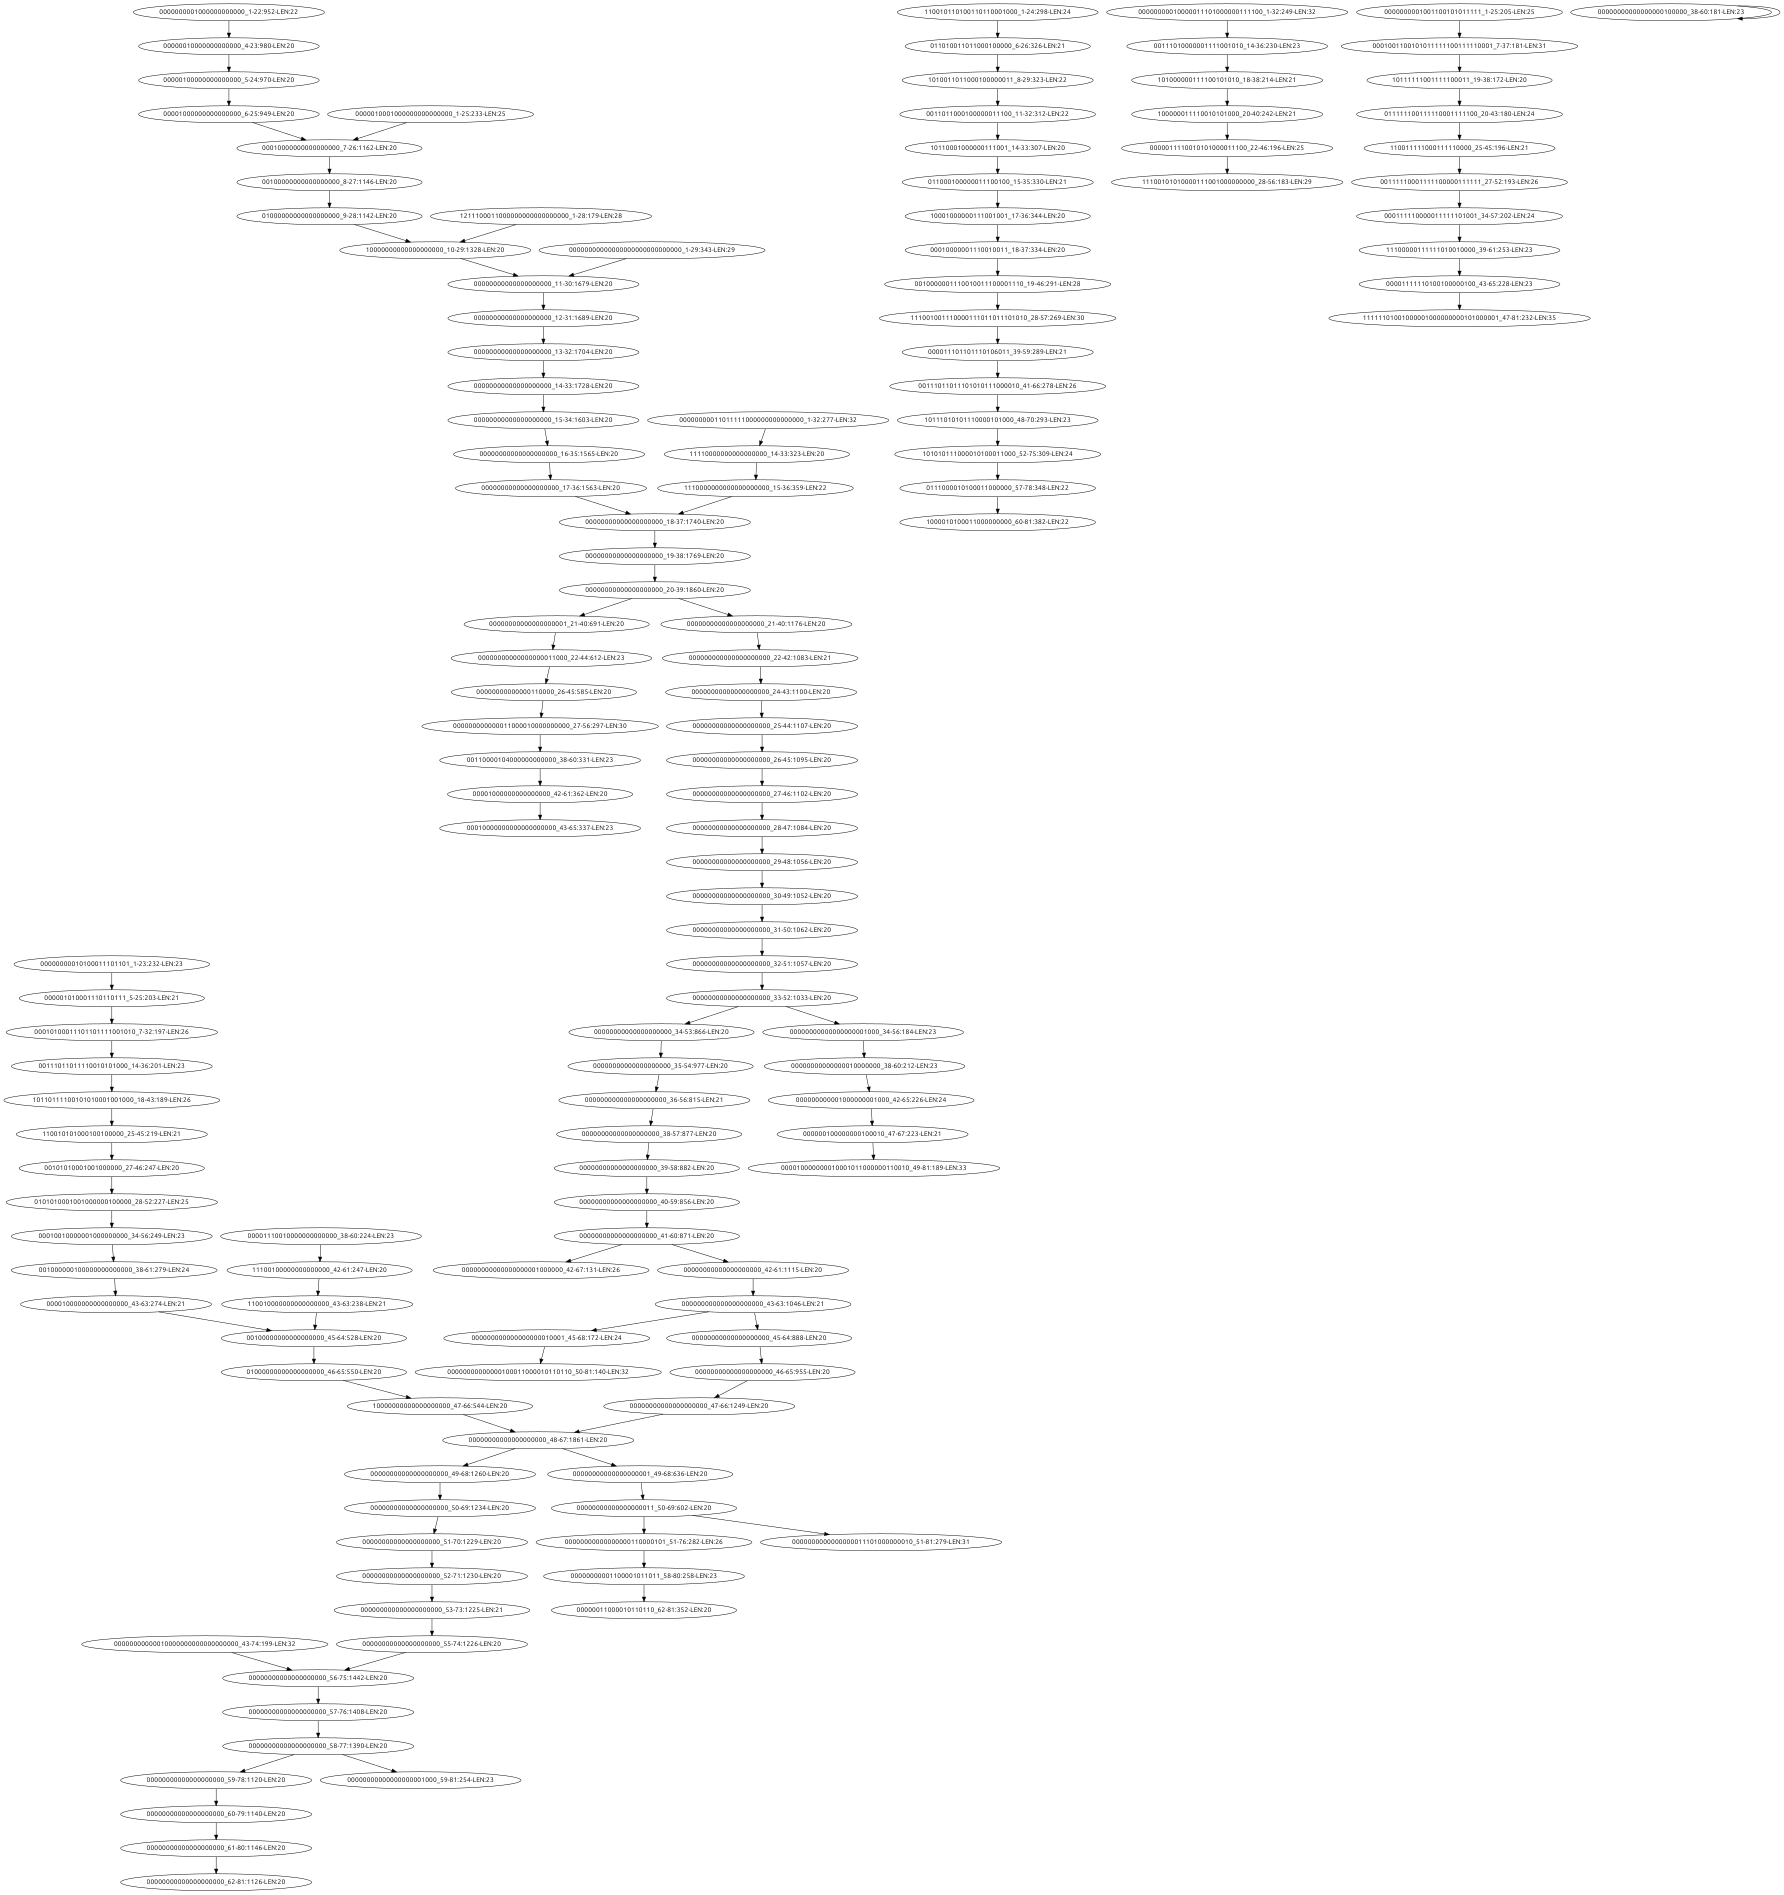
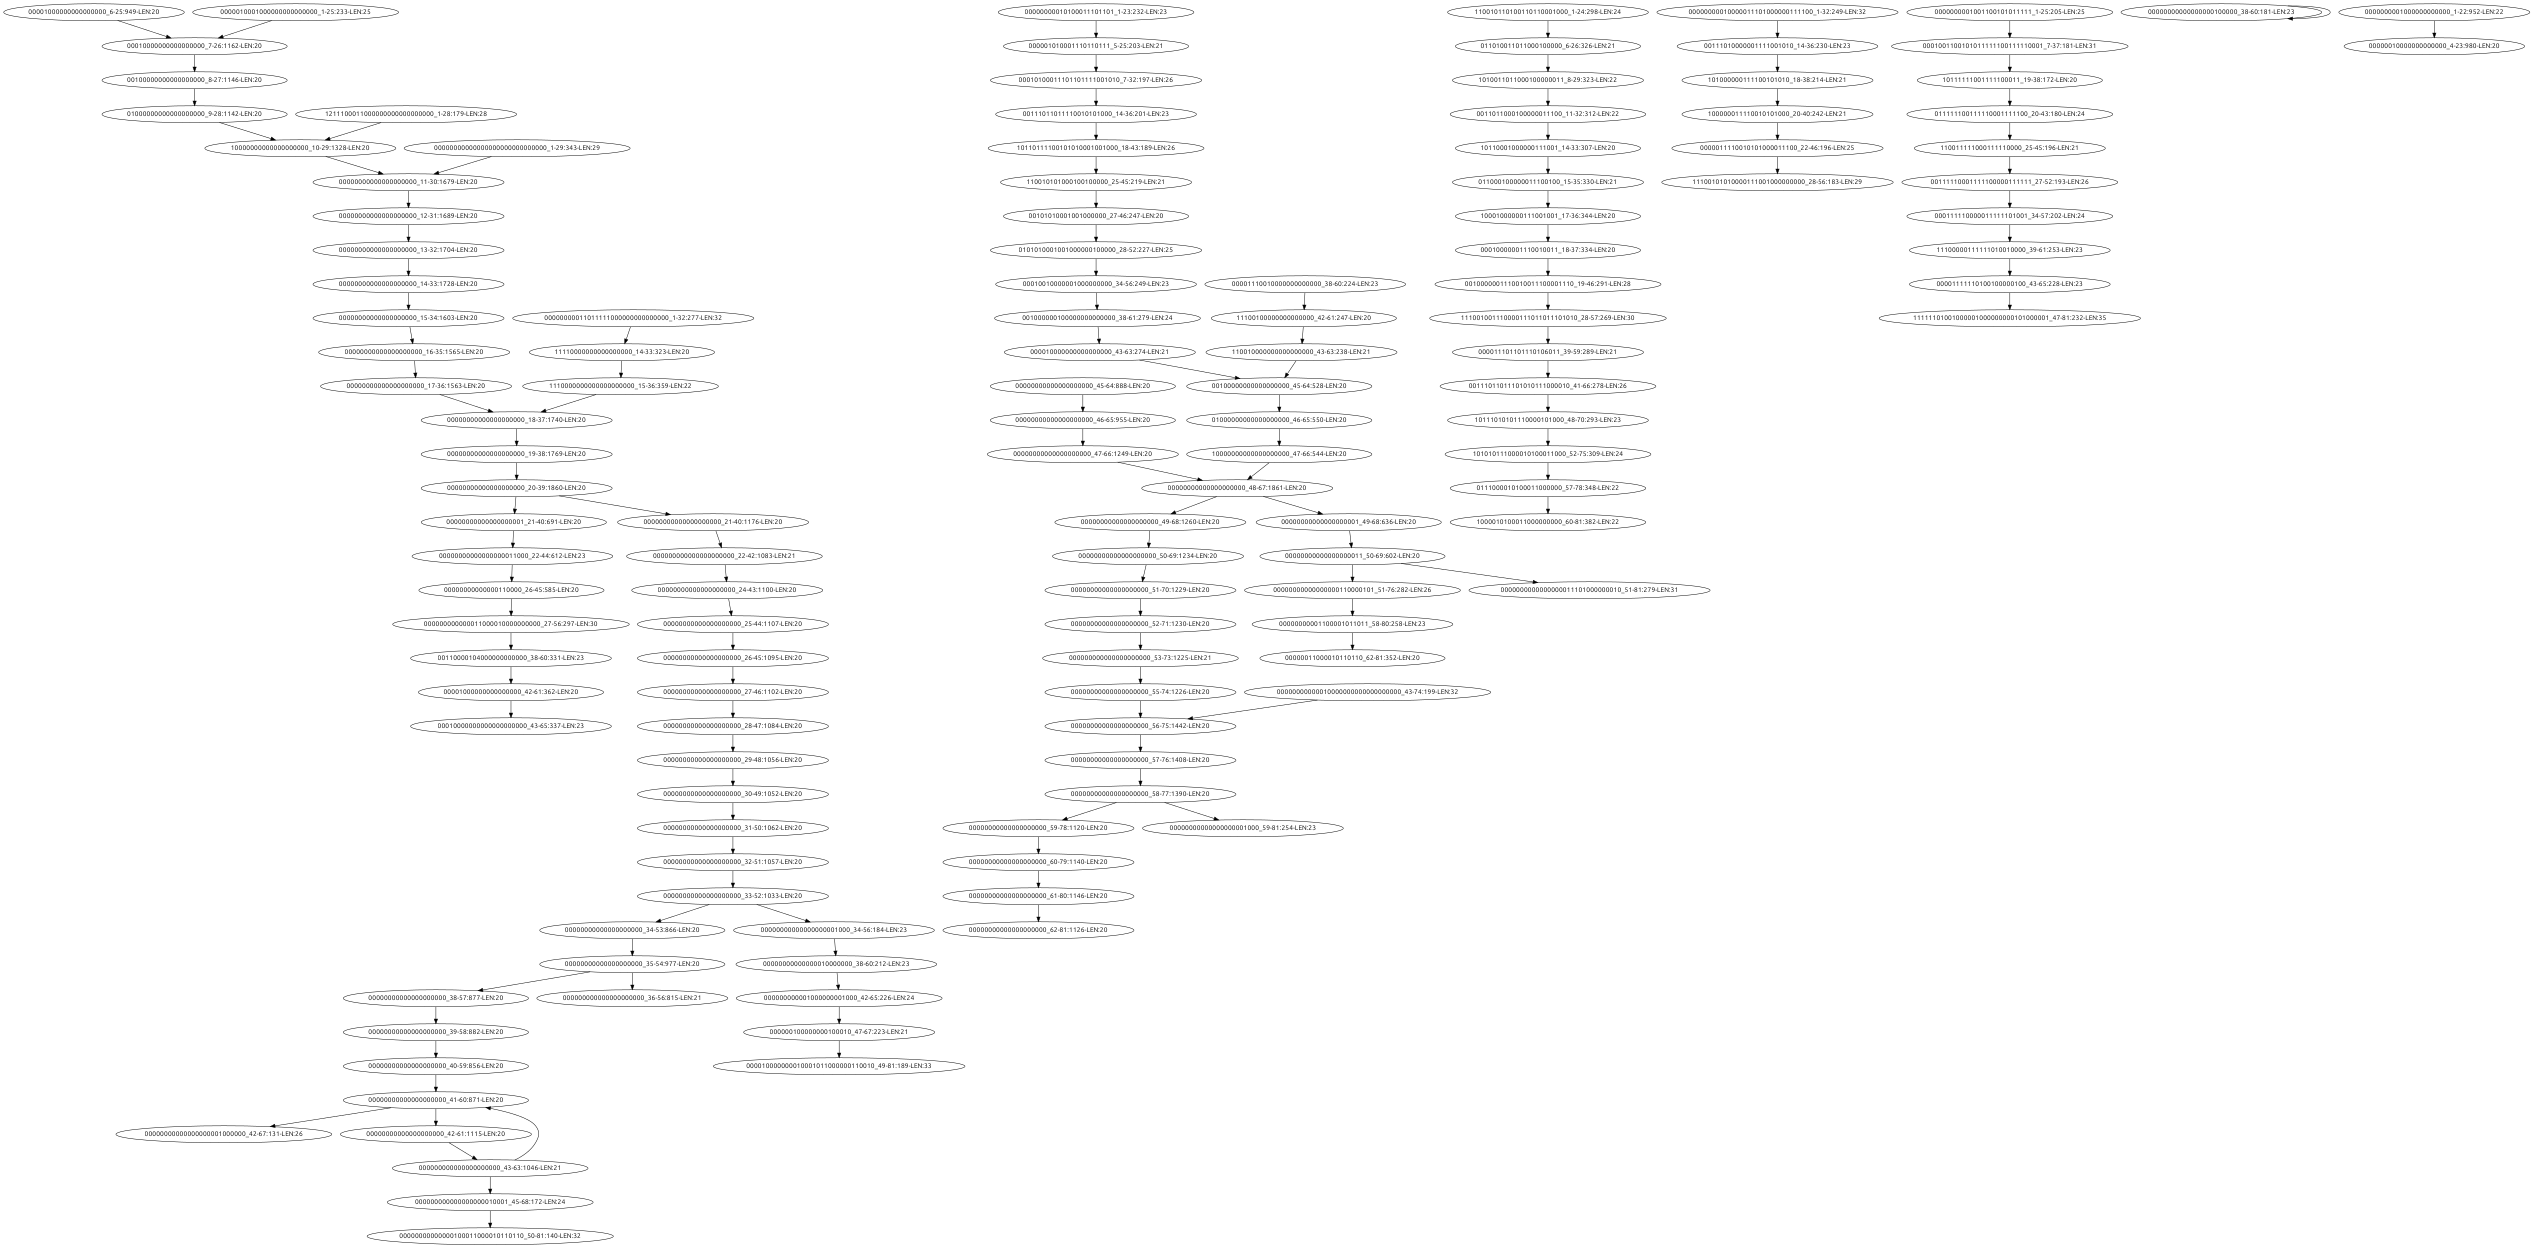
(229, 80) -> none
(652, 1115) -> (536, 981)
(756, 1319) -> (534, 1125)
